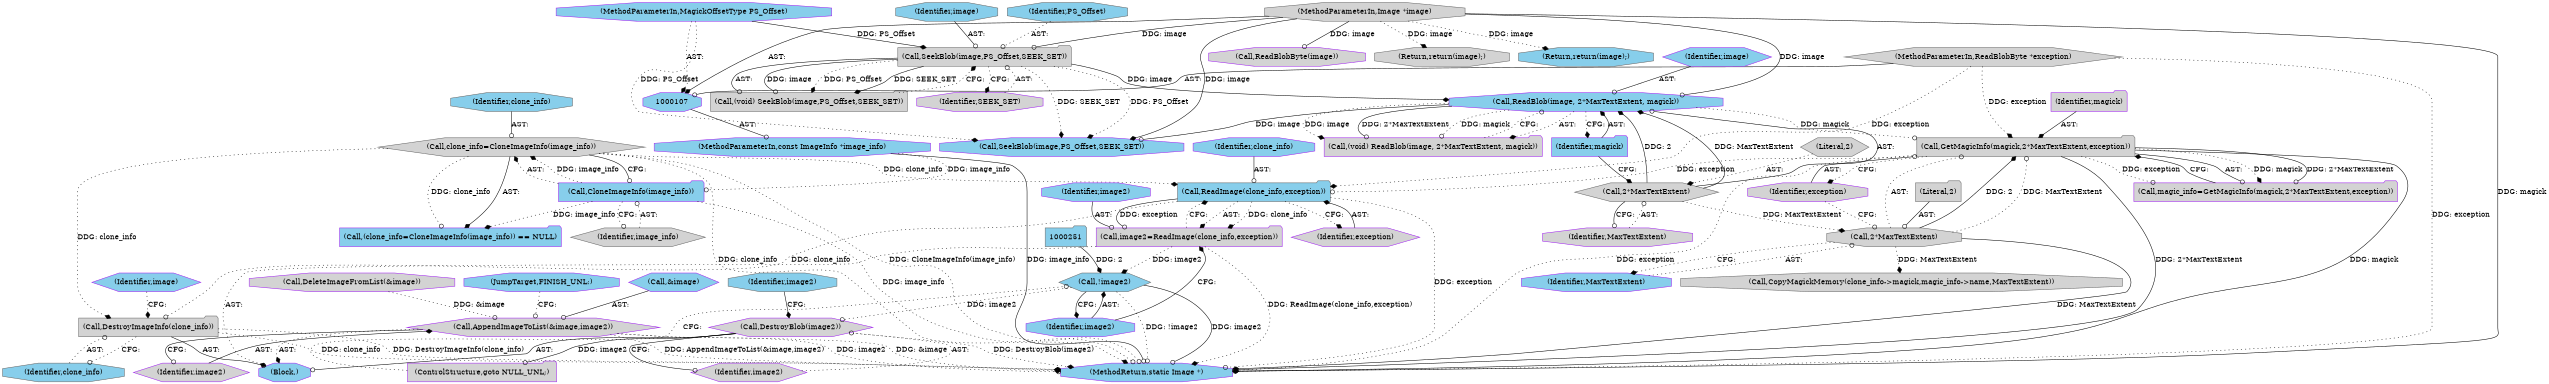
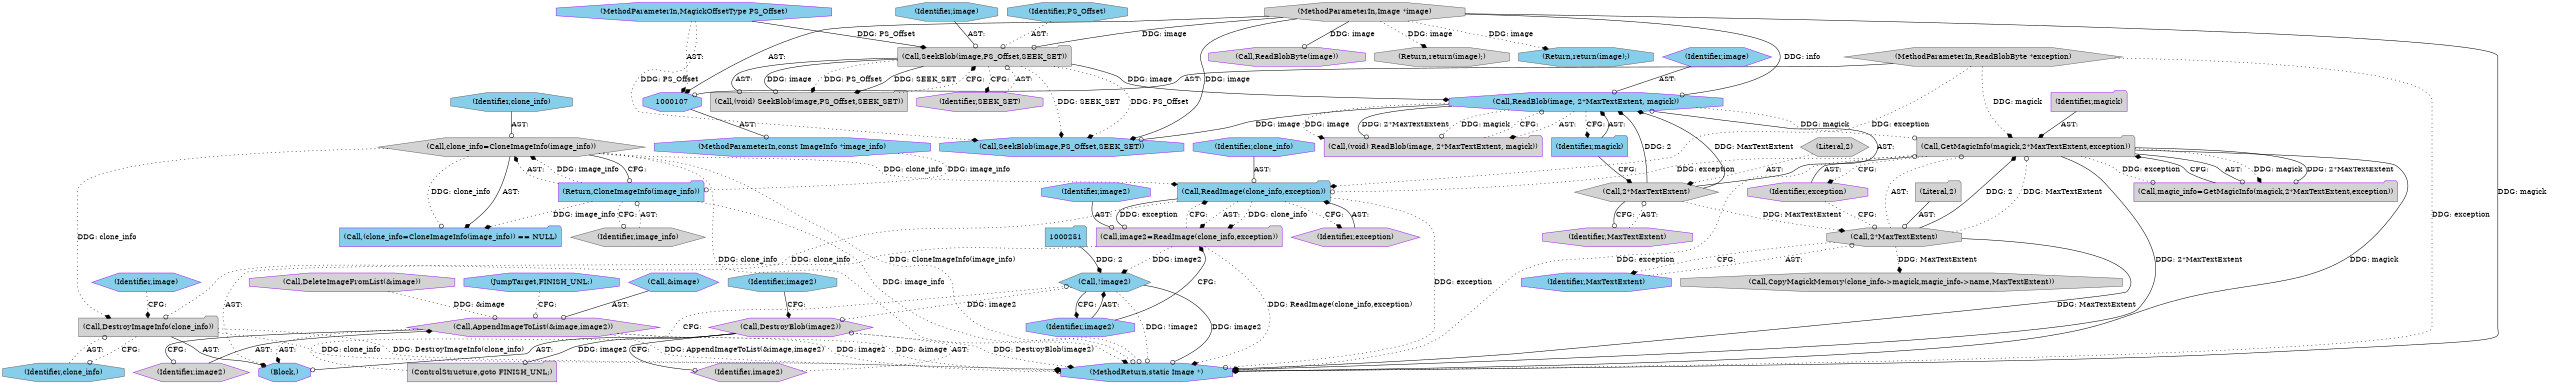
(1802, 57) -> (1802, 57)
(2018, 102) -> (2018, 102)
(631, 192) -> (631, 192)
(1027, 254) -> none
(482, 372) -> (482, 372)
